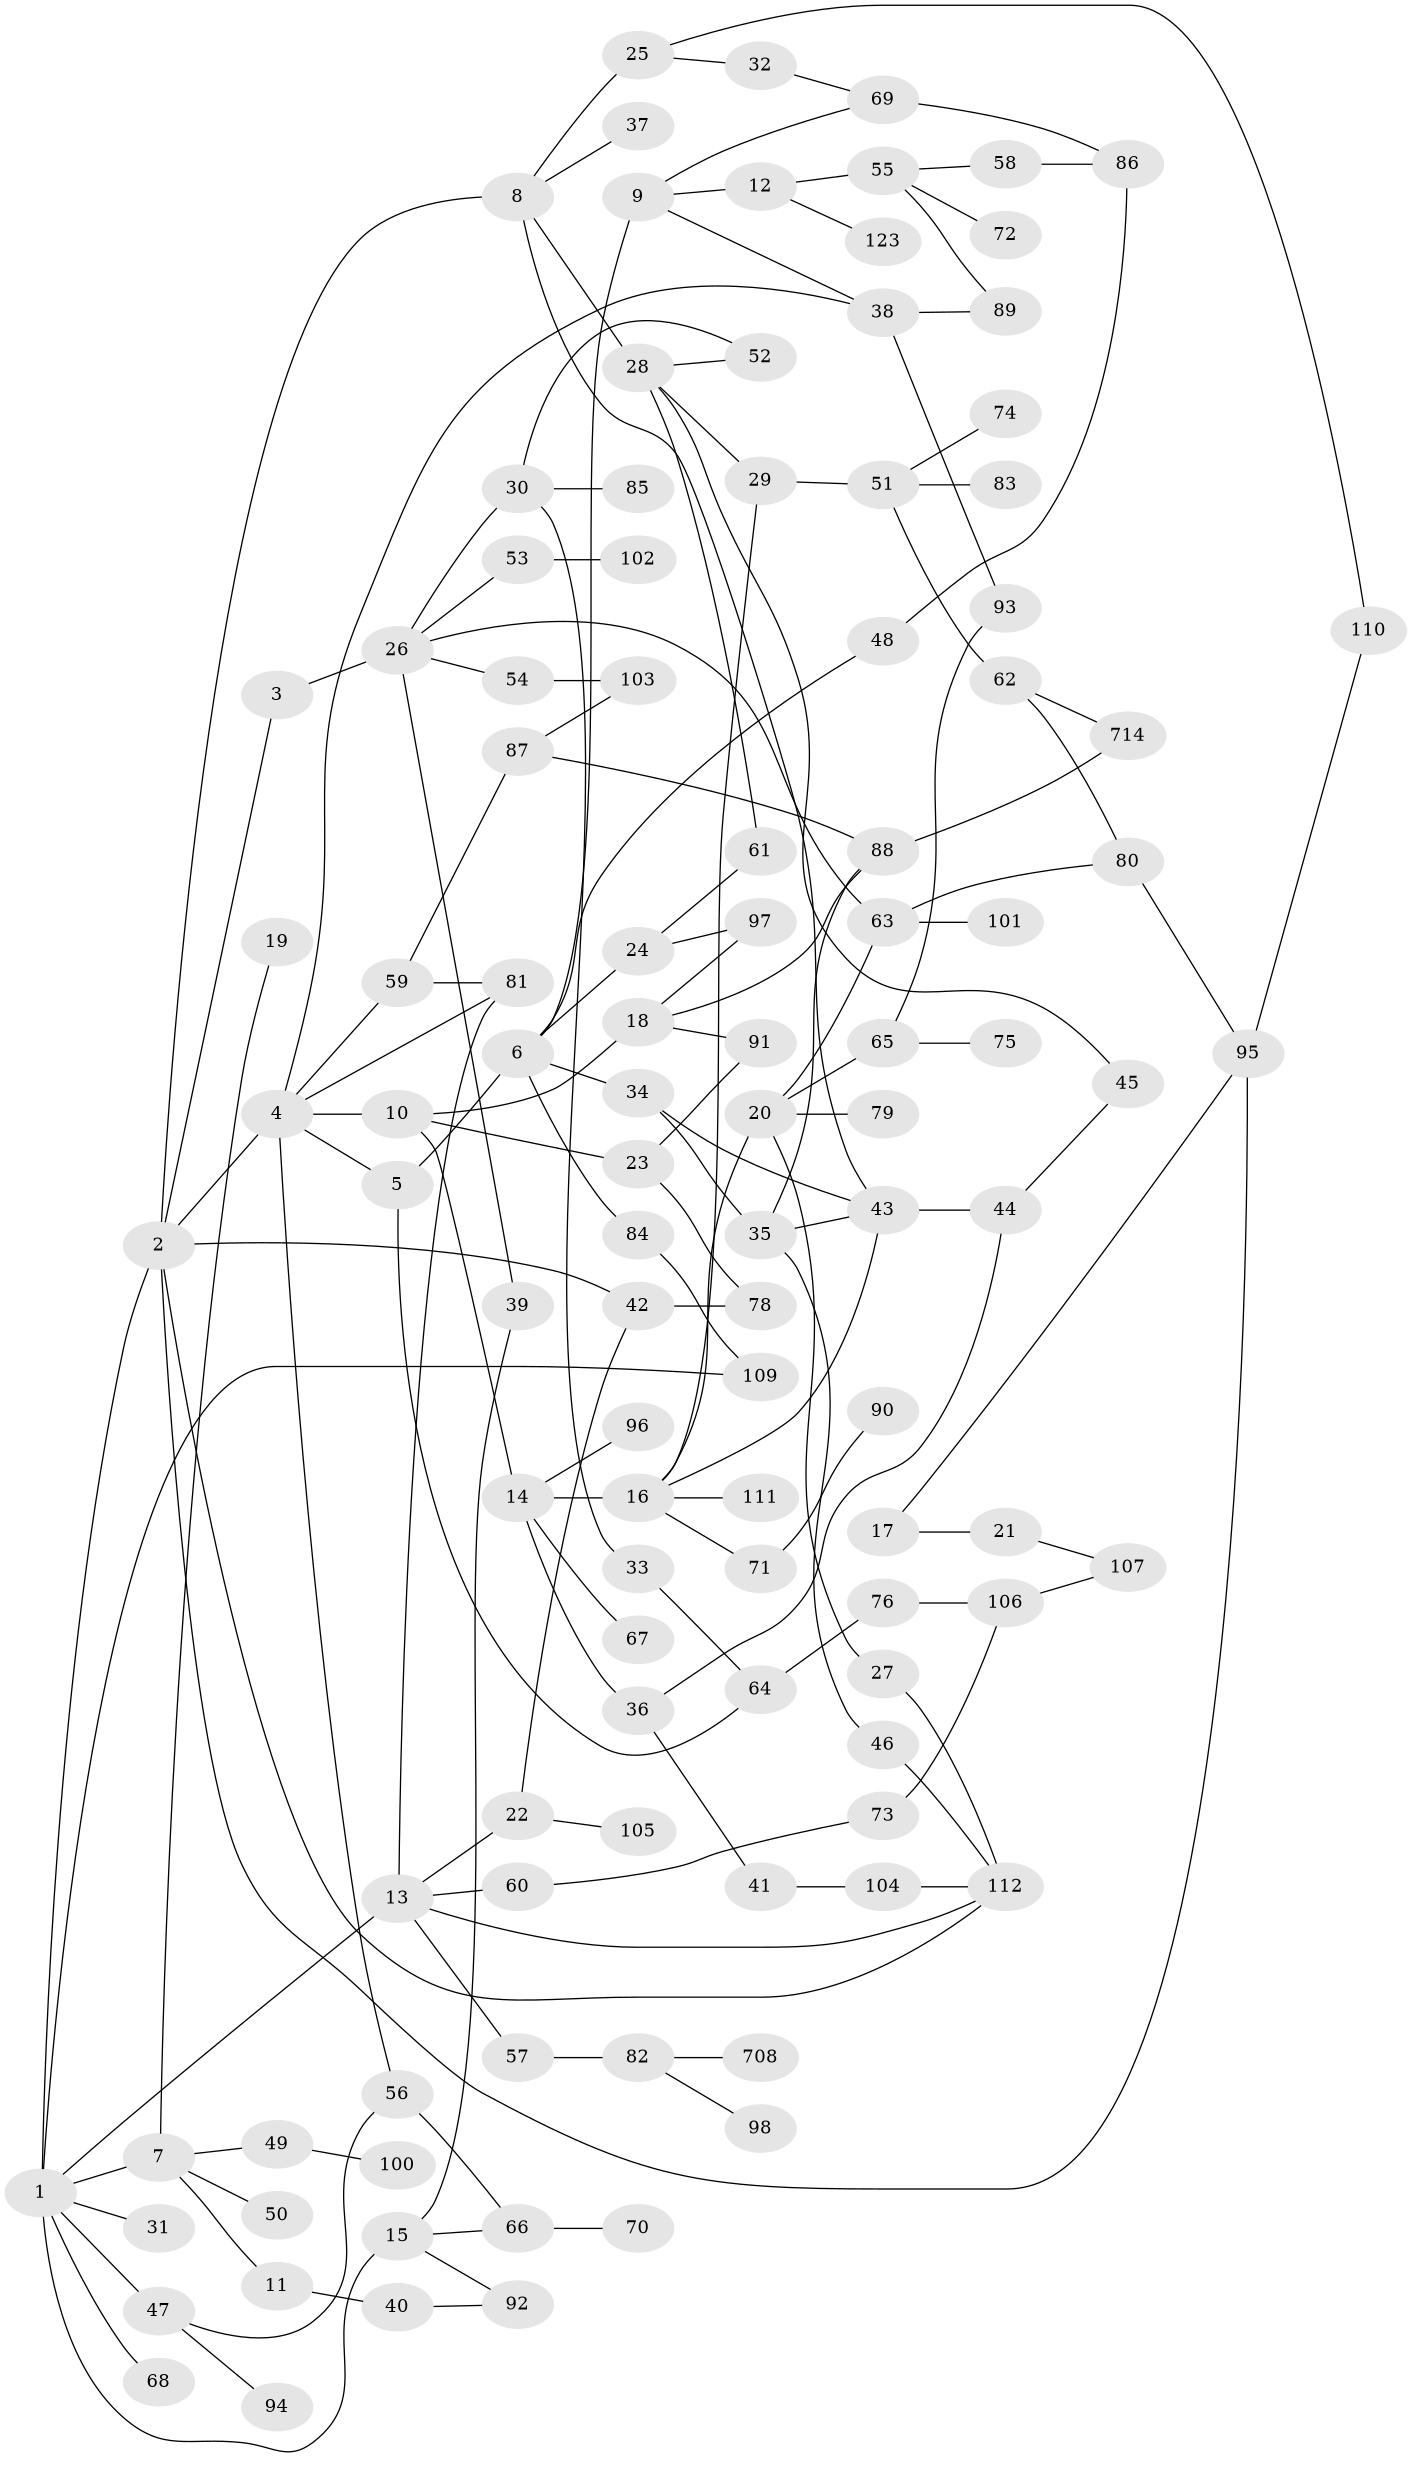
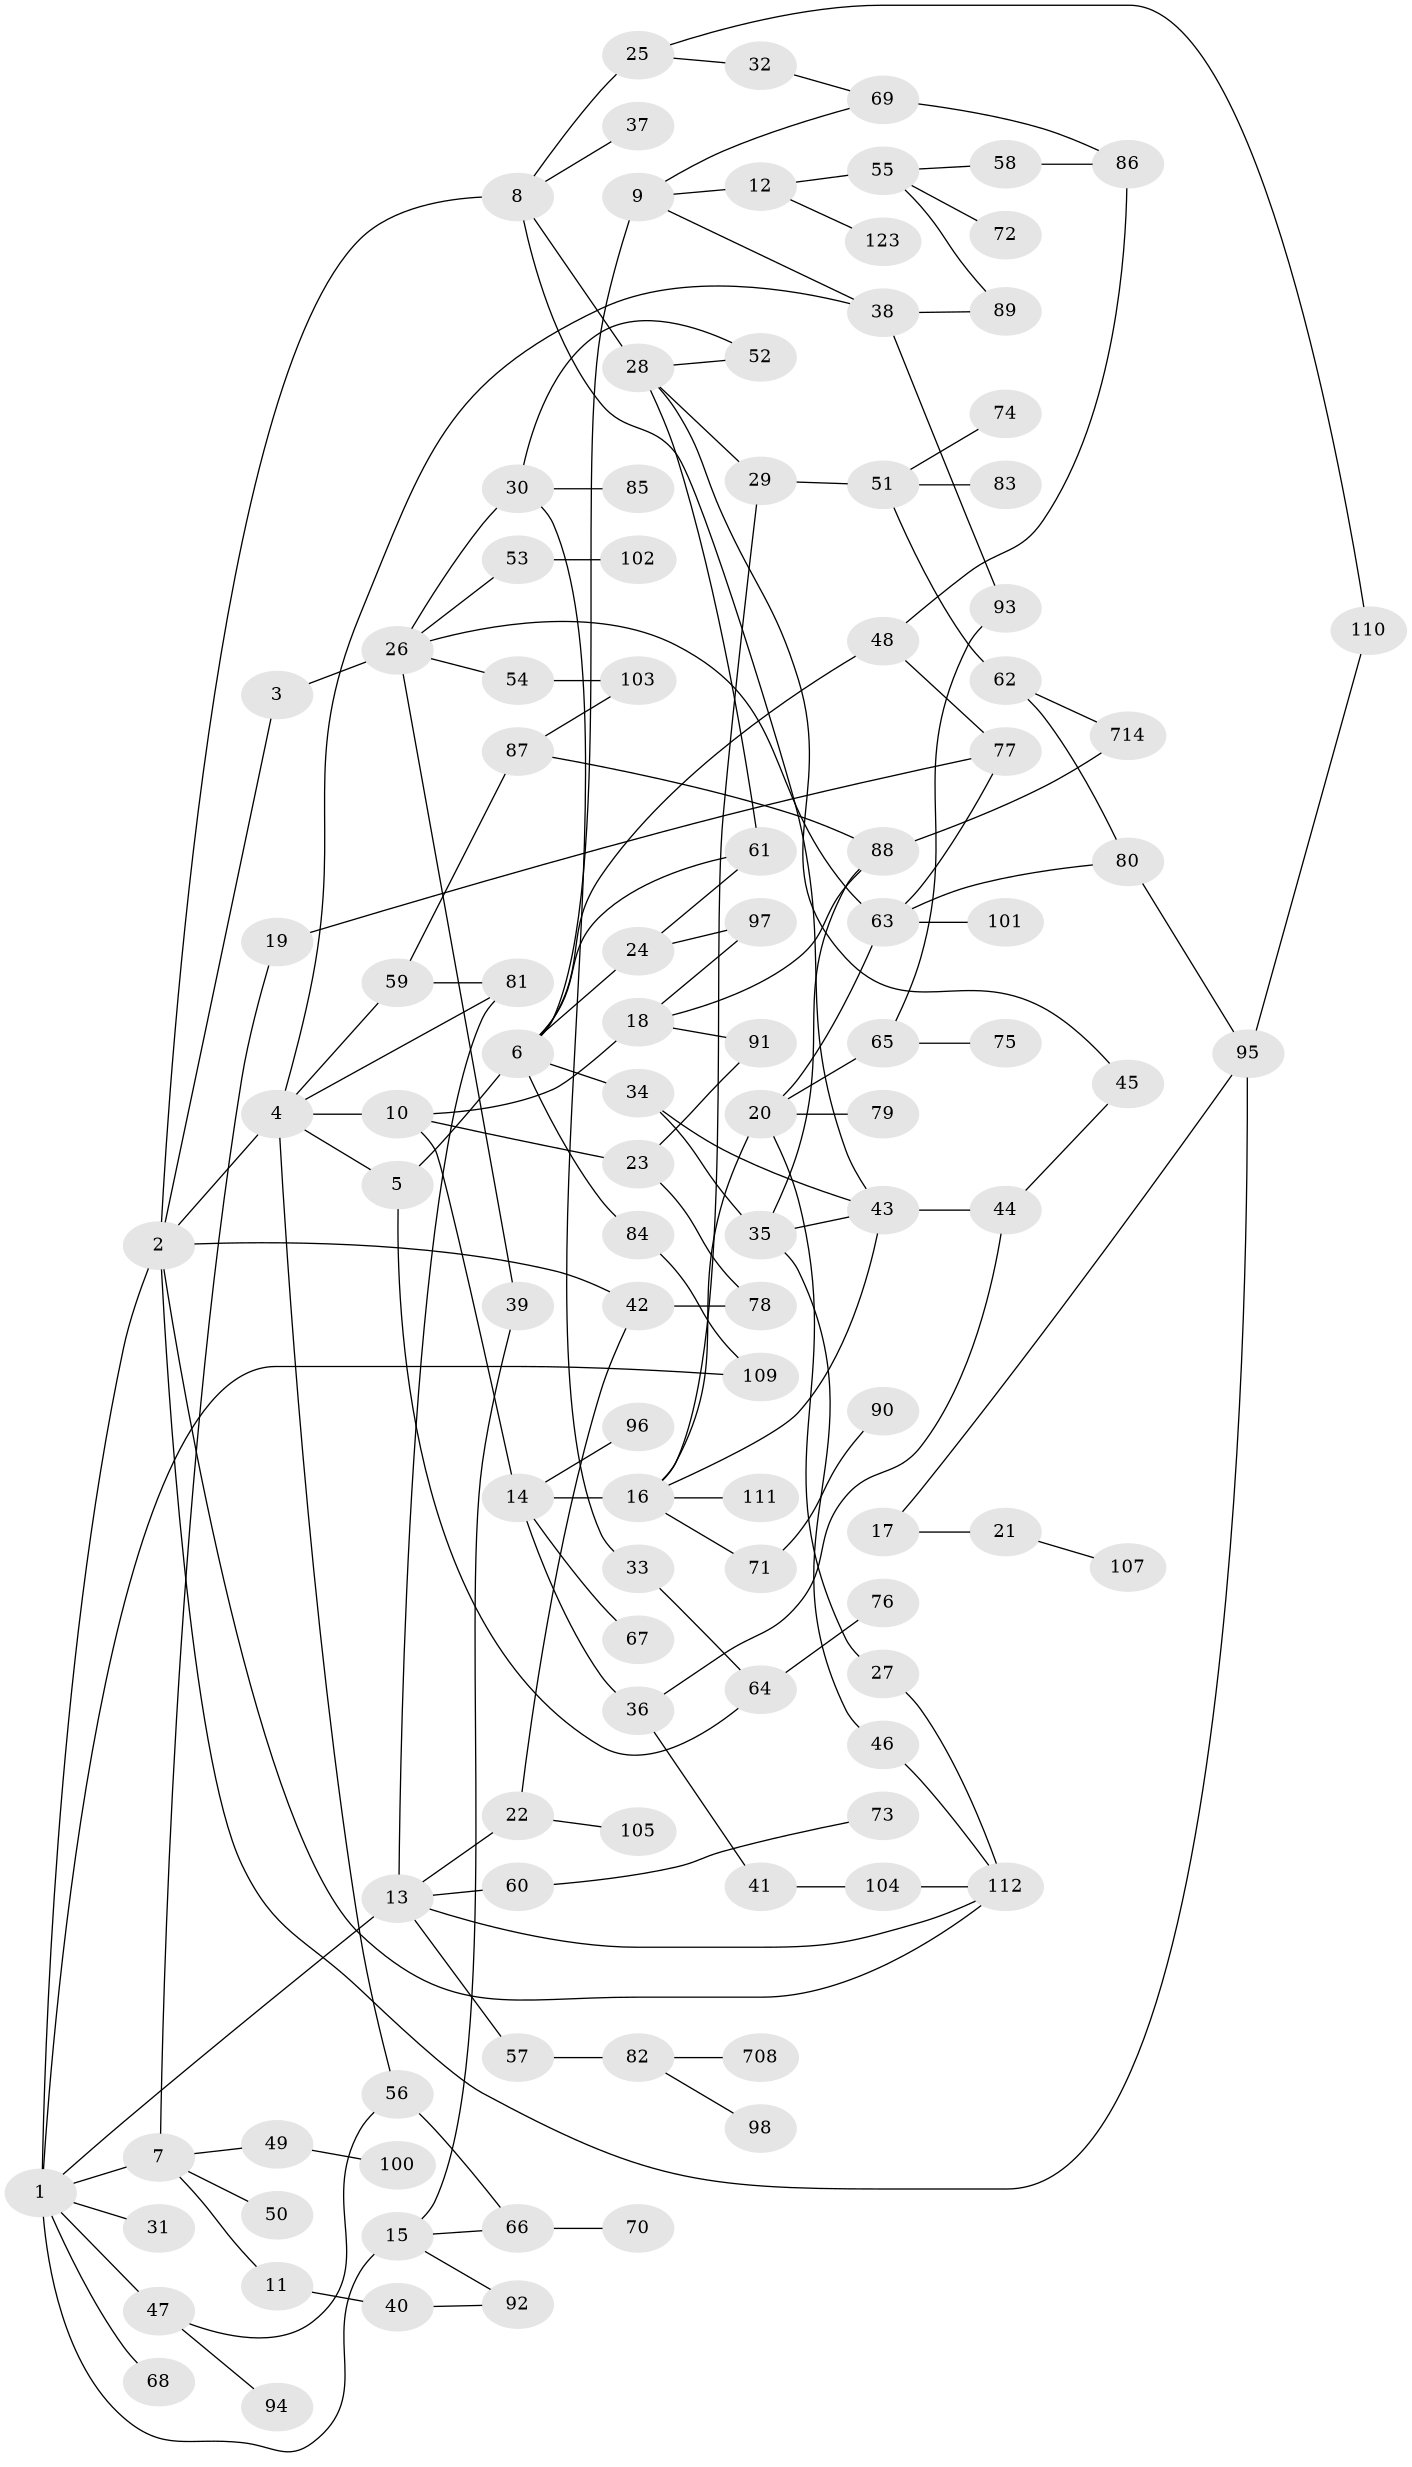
none -> (1006, 752)
none -> (602, 914)
(1006, 1603) -> none
